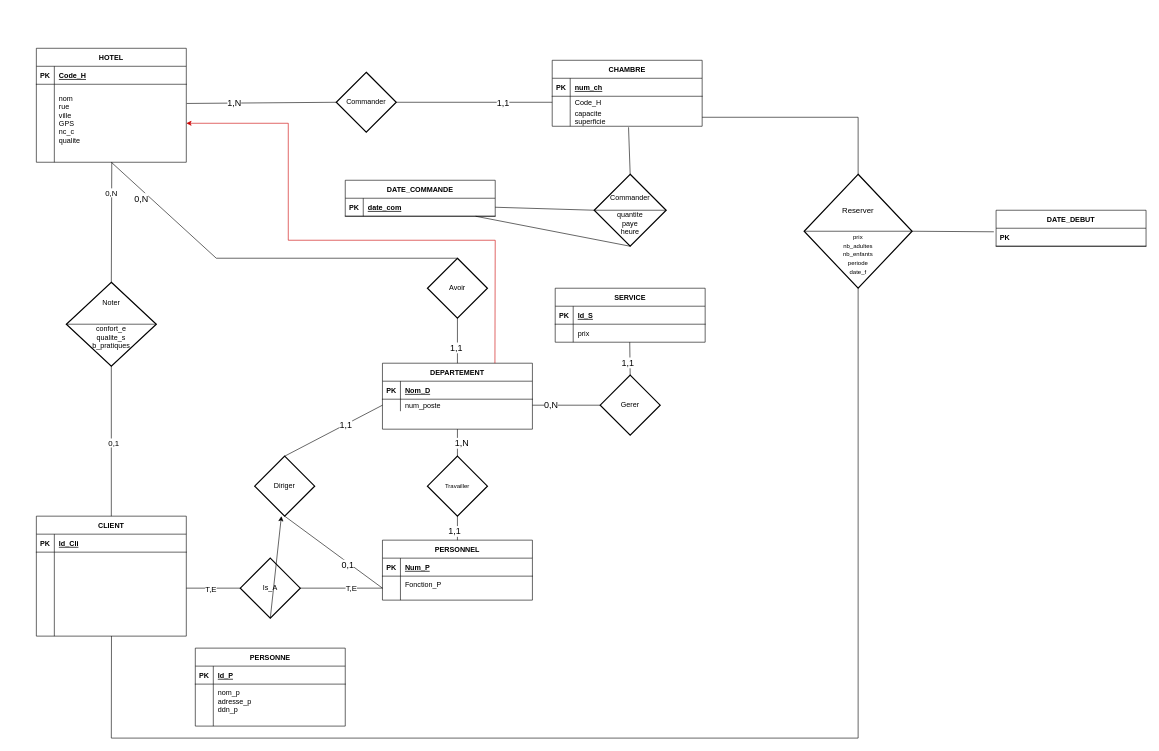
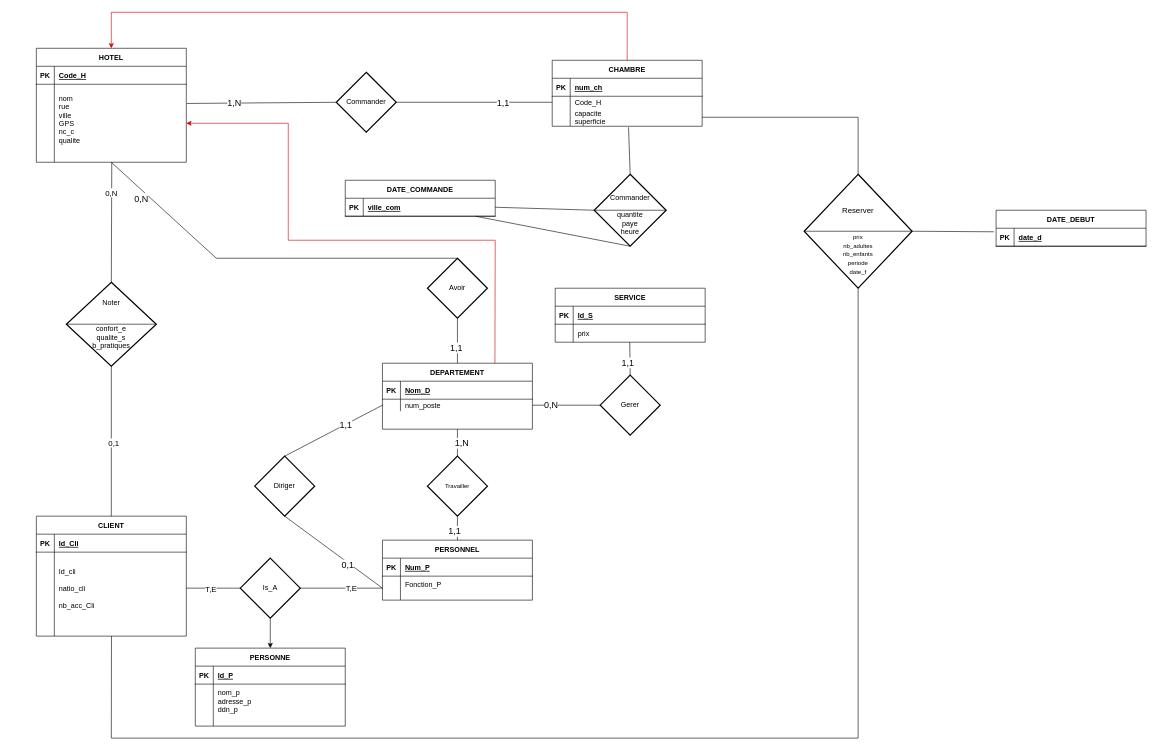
none -> (627, 12)
(384, 208) -> (383, 208)
none -> (1080, 237)
(278, 551) -> (270, 642)
none -> (120, 588)
